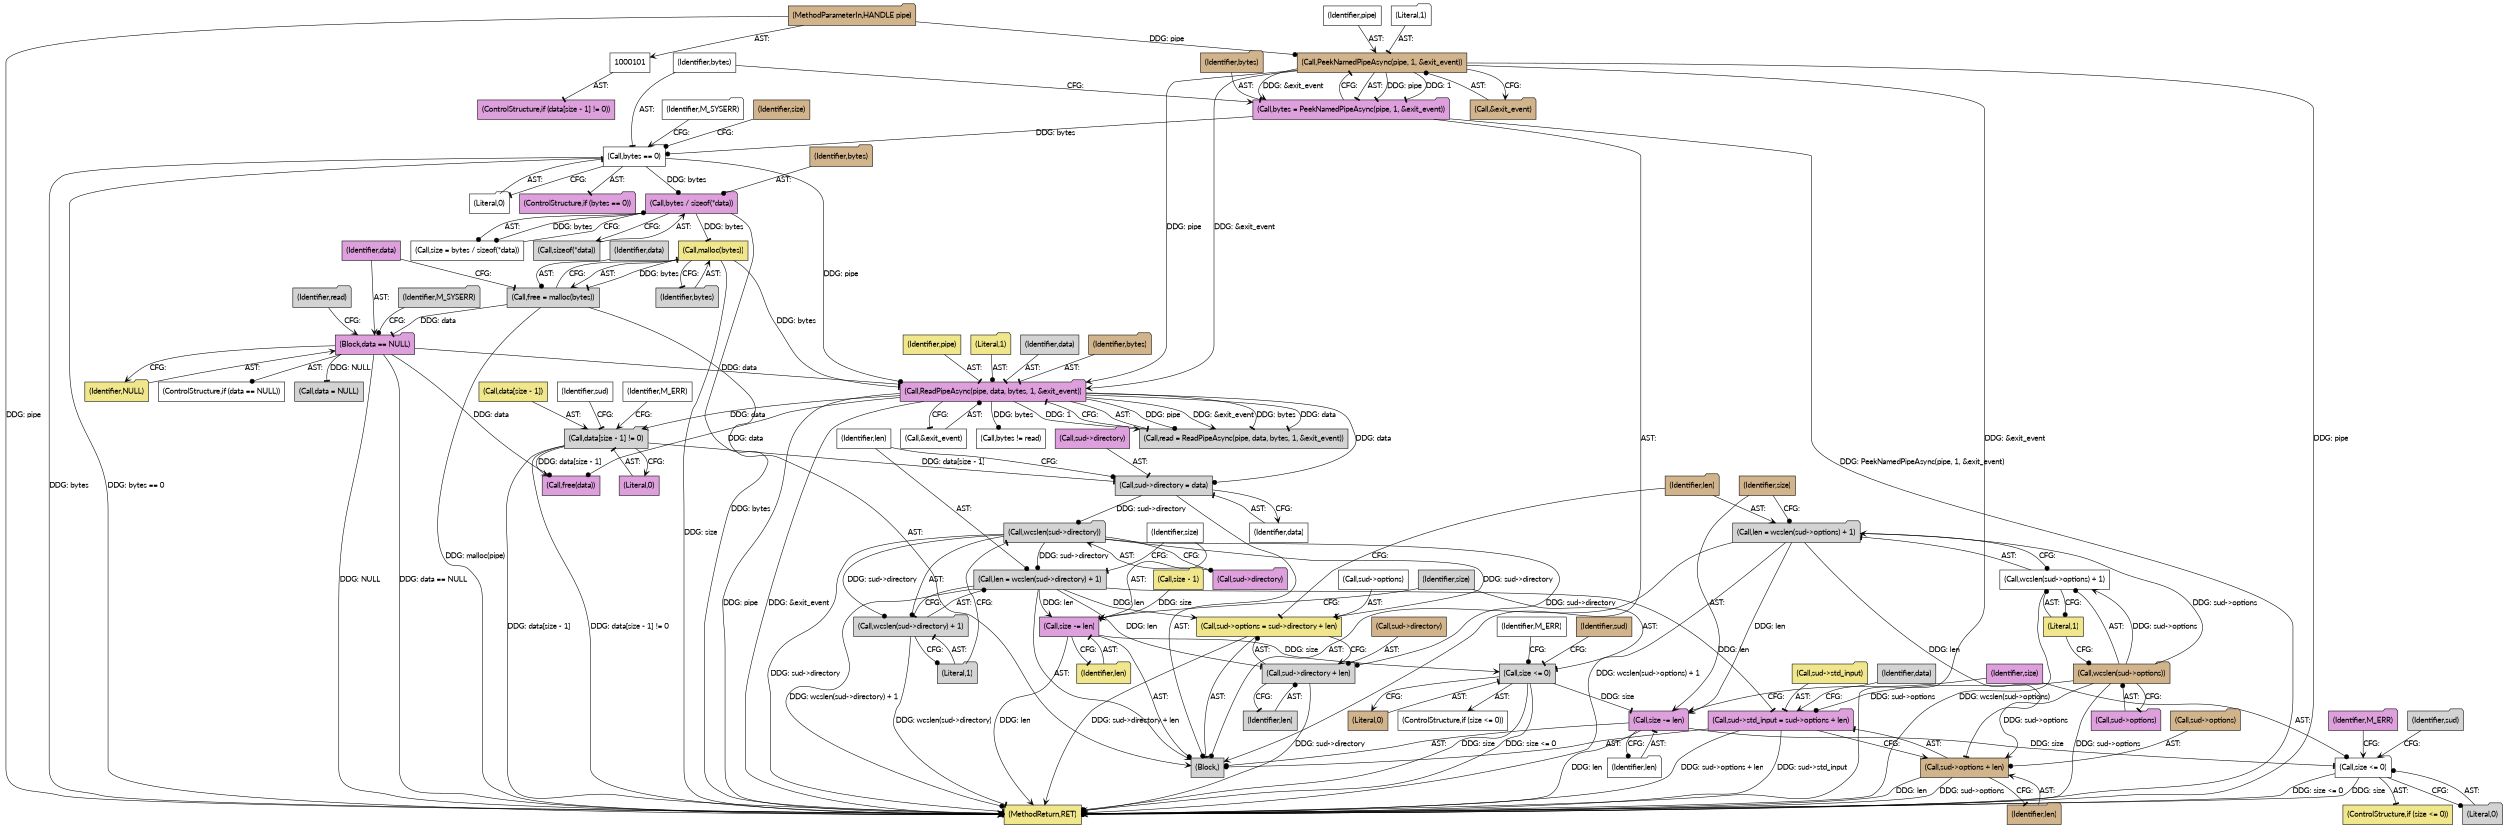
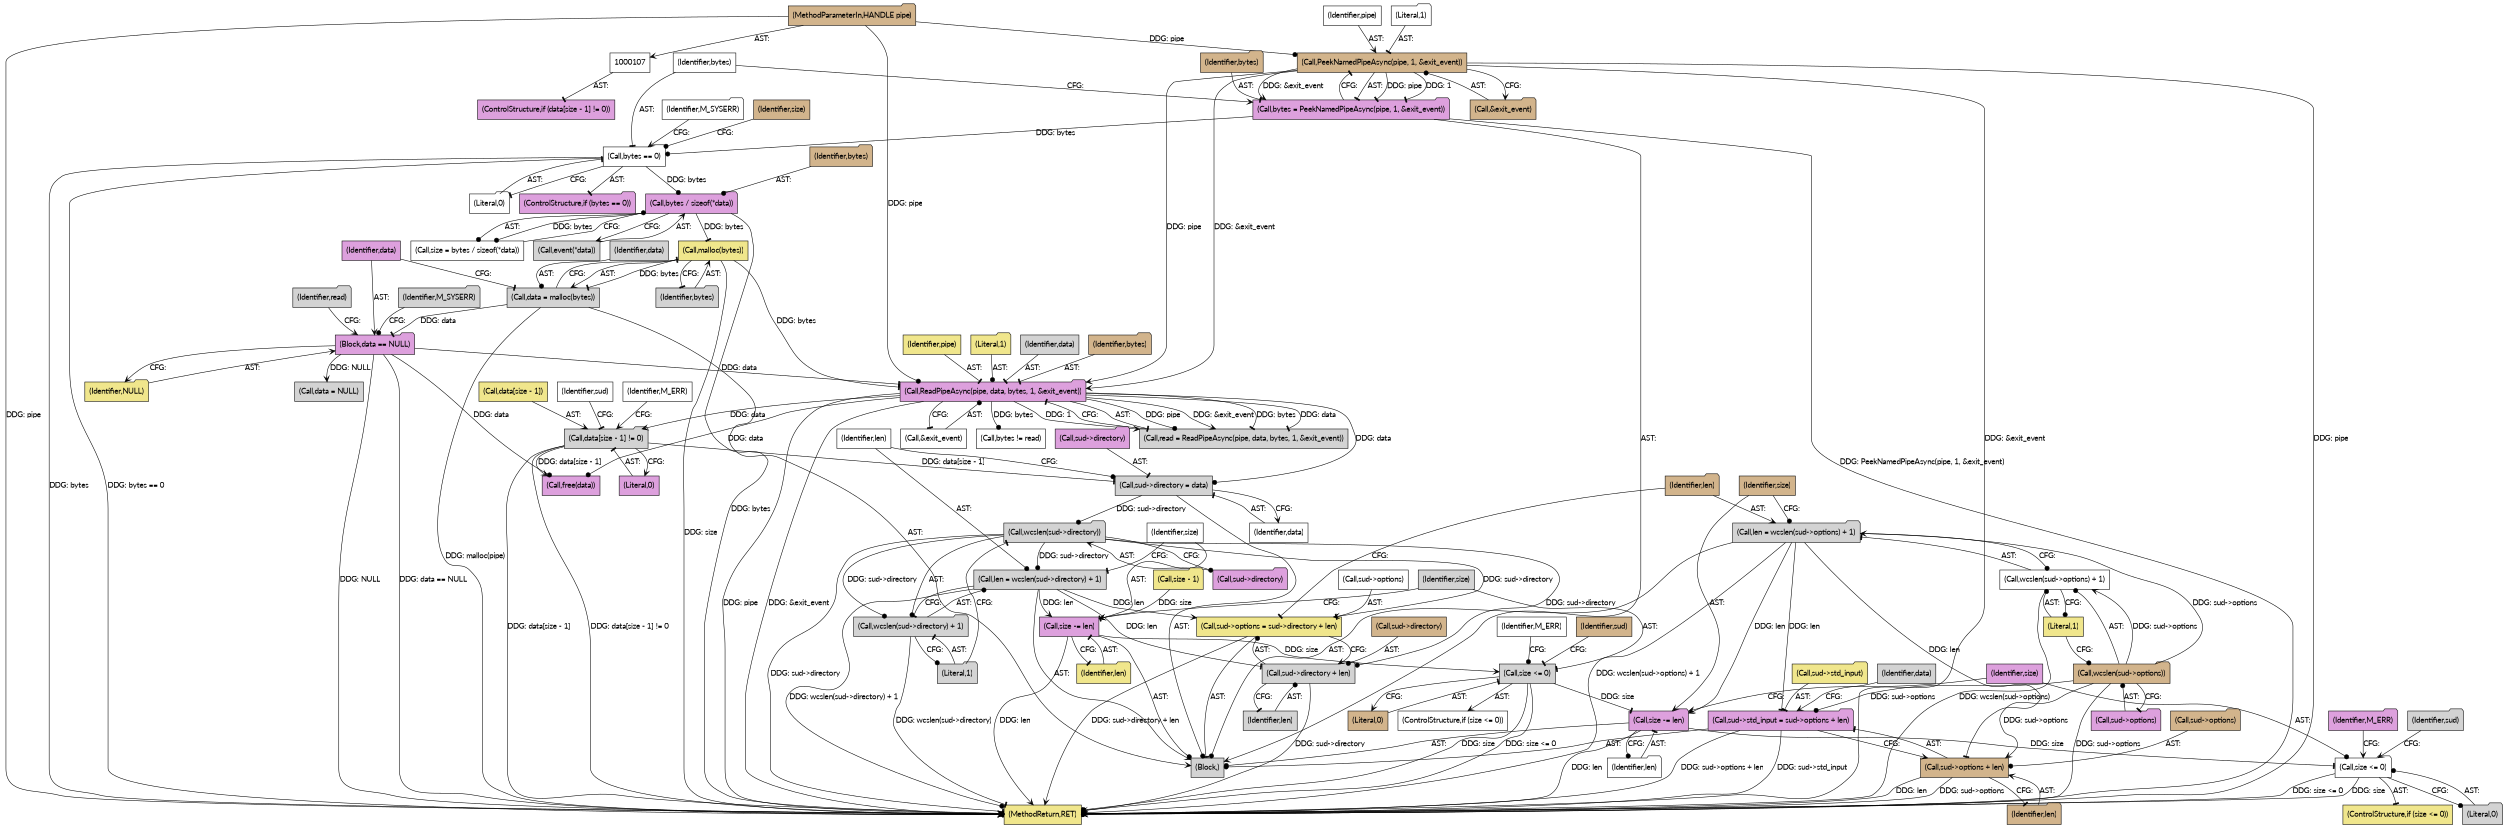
(630, 63) -> (630, 63)
(823, 232) -> (888, 206)
(567, 251) -> (567, 251)
(553, 298) -> (553, 298)
(330, 365) -> (330, 365)
(222, 392) -> none
(1458, 592) -> (1789, 625)
